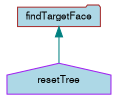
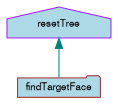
(59, 50) -> (59, 63)
